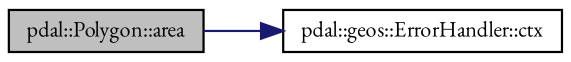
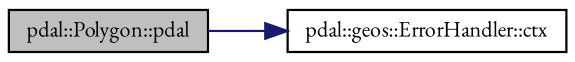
(106, 31) -> (108, 31)
